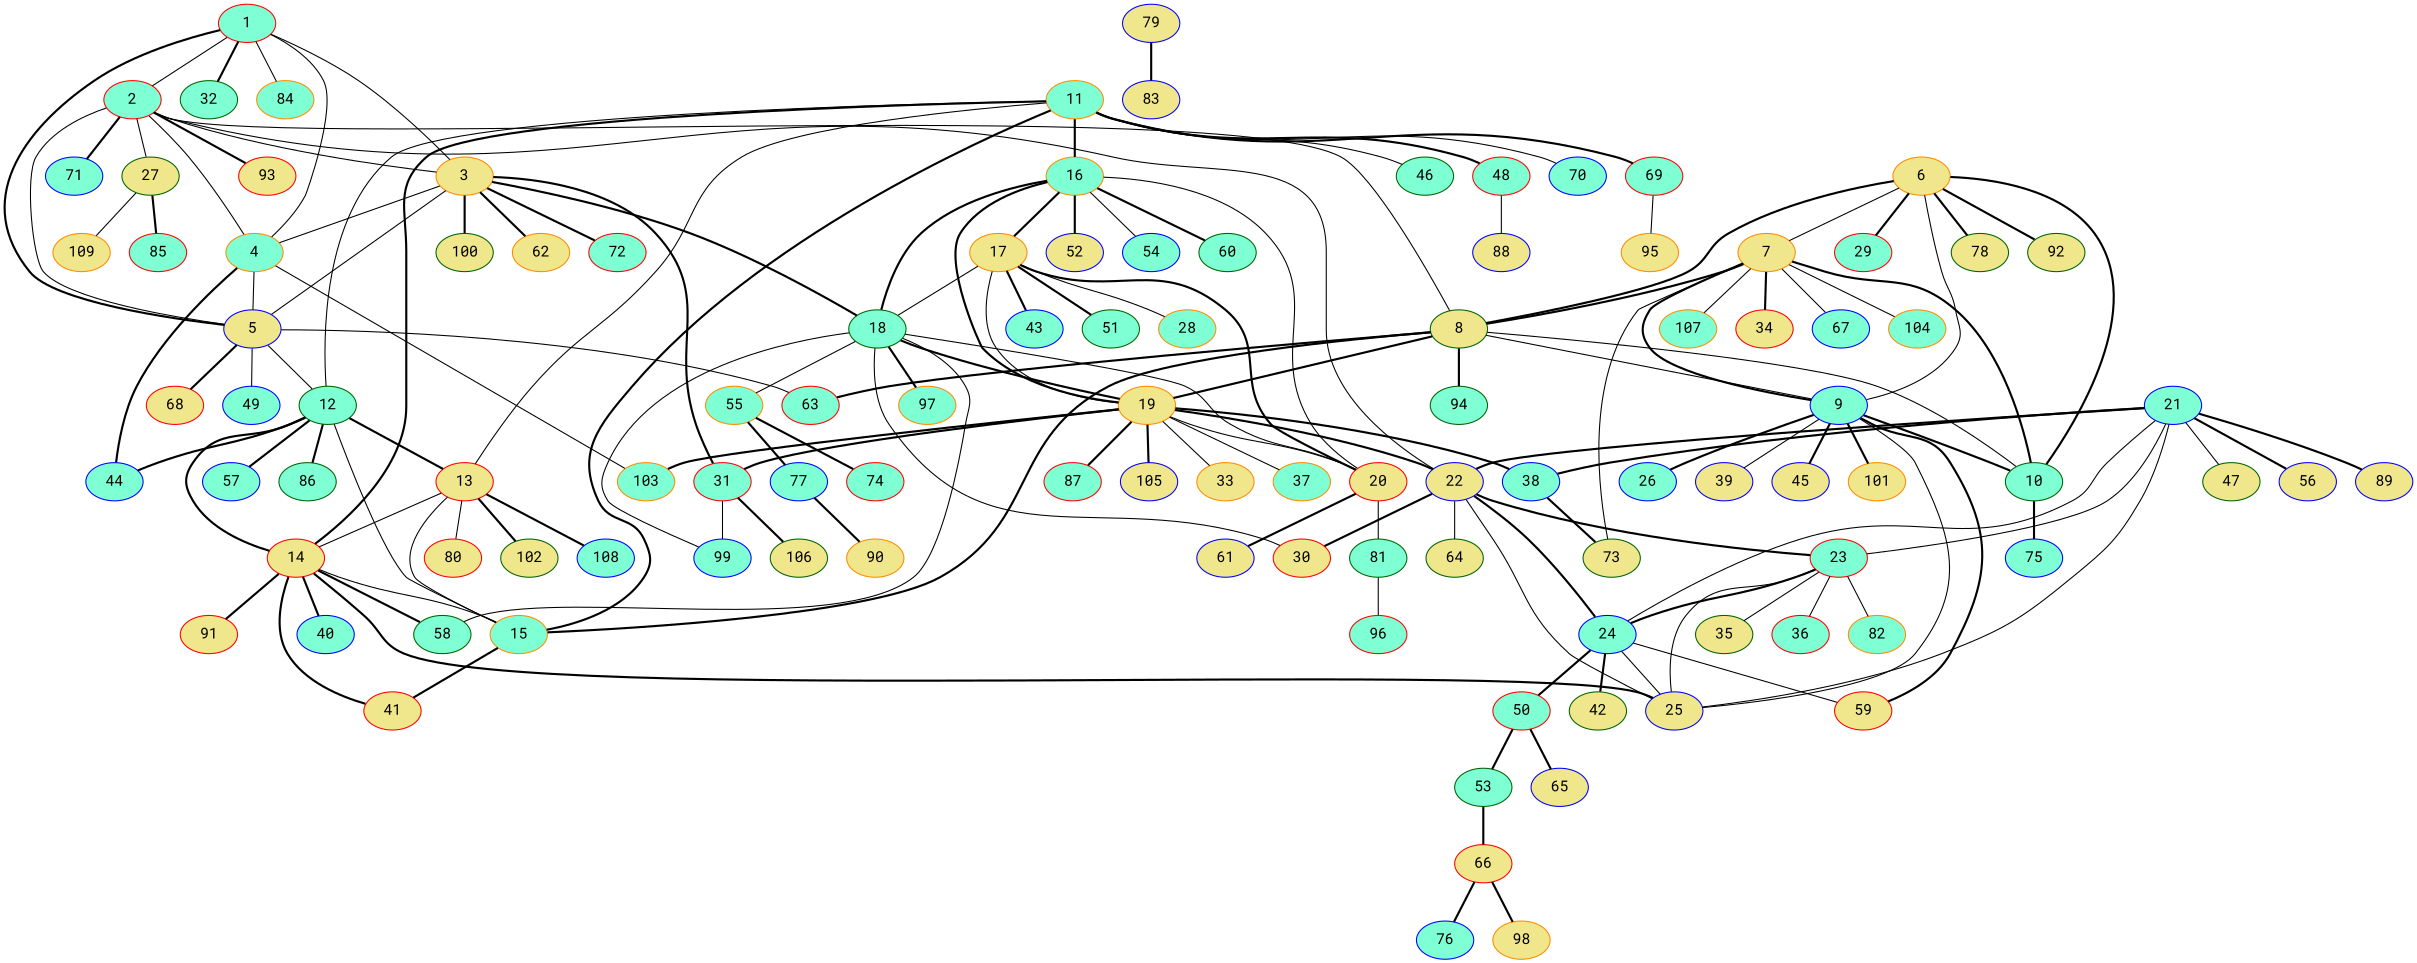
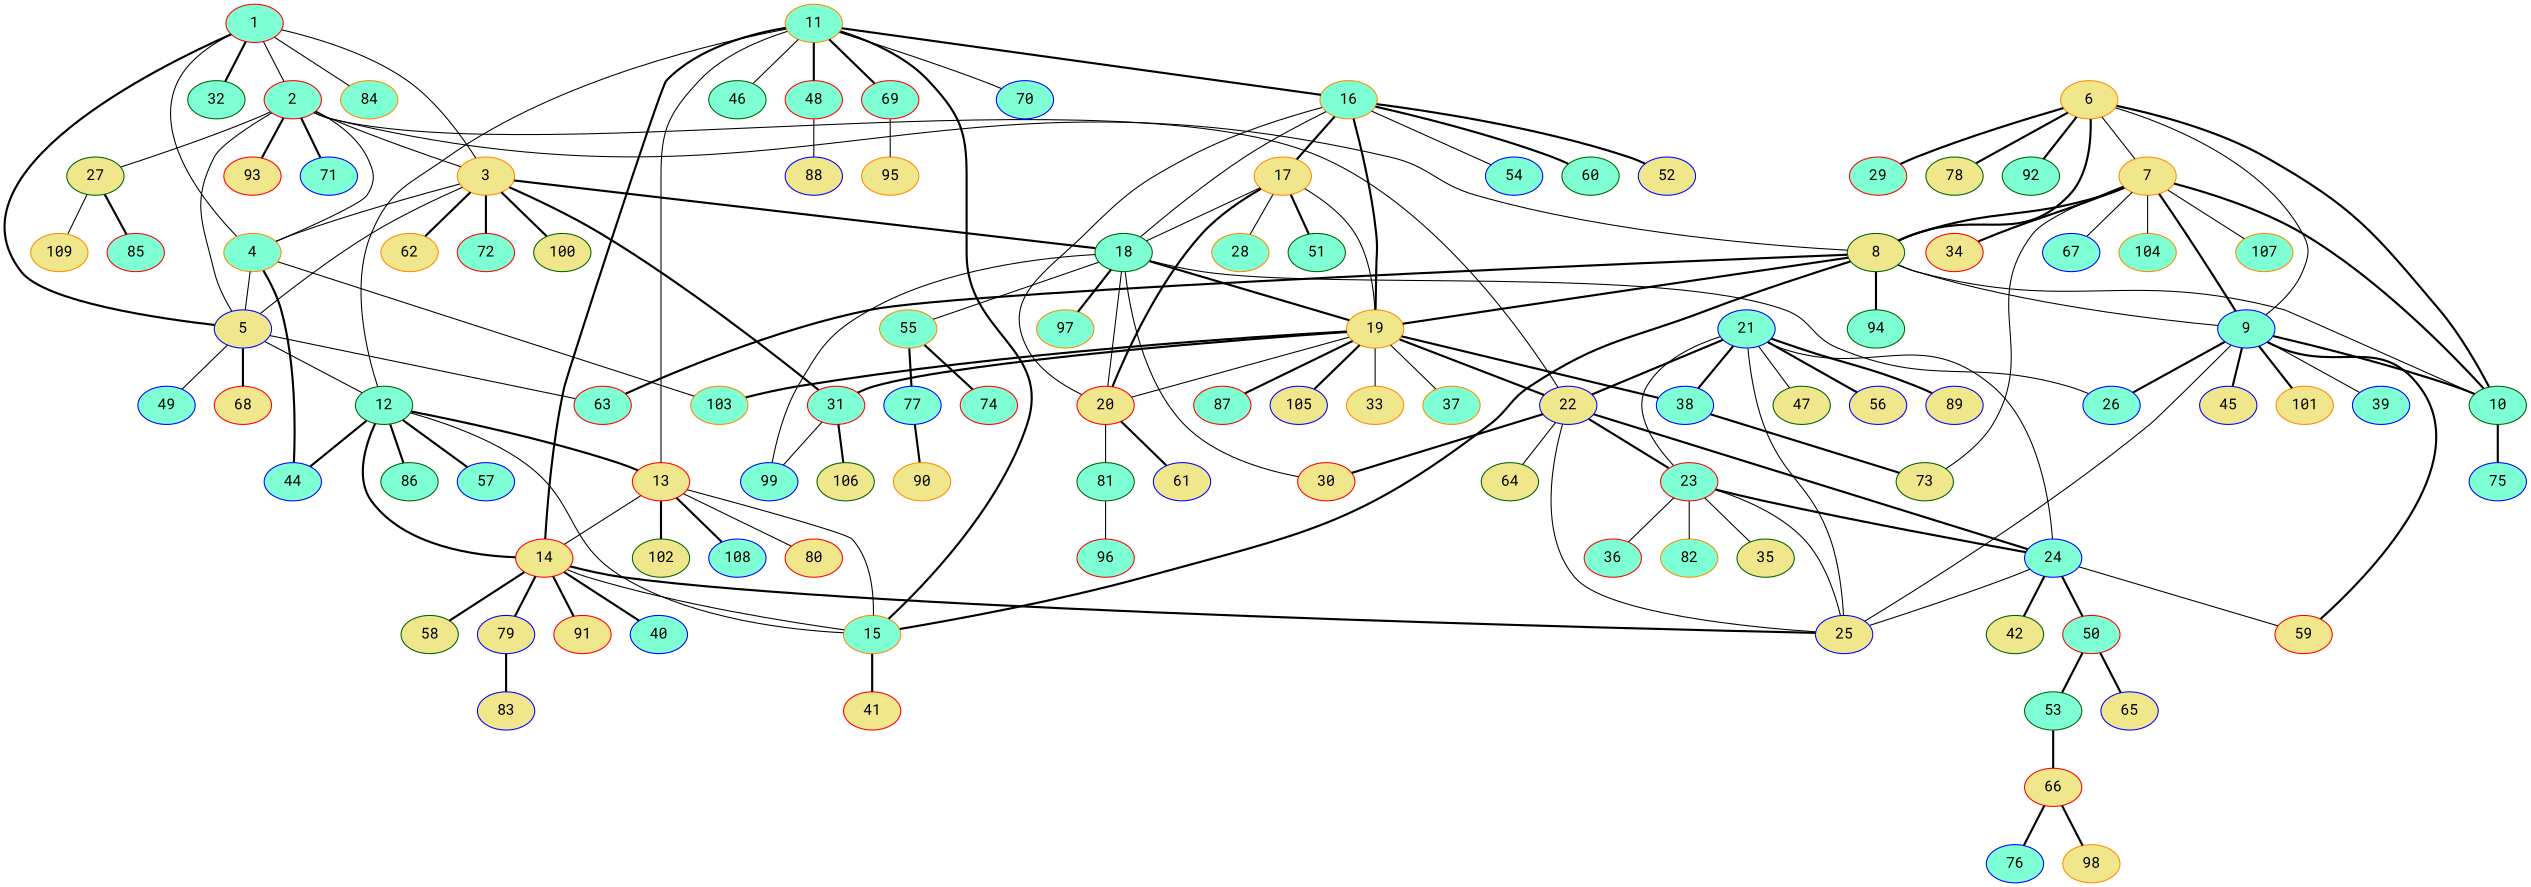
(941, 218) -> (1229, 168)
(2056, 253) -> (2031, 176)
(1034, 329) -> none
(1724, 482) -> (2381, 405)
(902, 583) -> (1605, 285)
(442, 635) -> (430, 635)
(292, 660) -> (525, 596)
